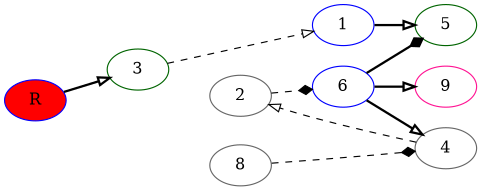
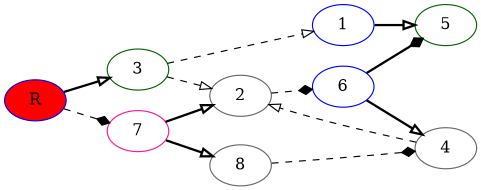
none -> (184, 81)
(446, 87) -> none
none -> (138, 131)
